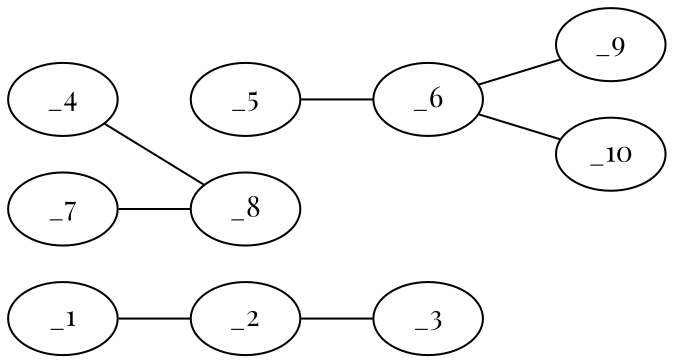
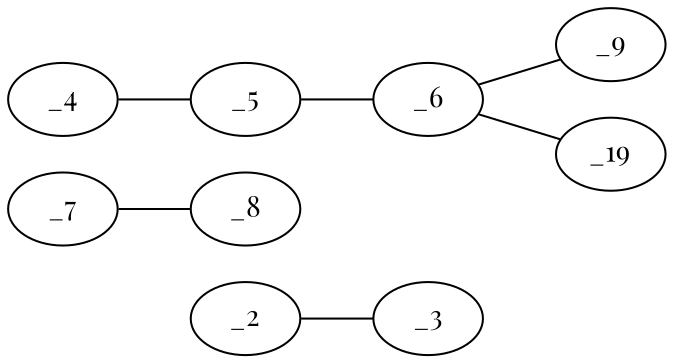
(154, 154) -> (155, 99)
(611, 154) -> (611, 154)
(63, 319) -> none
